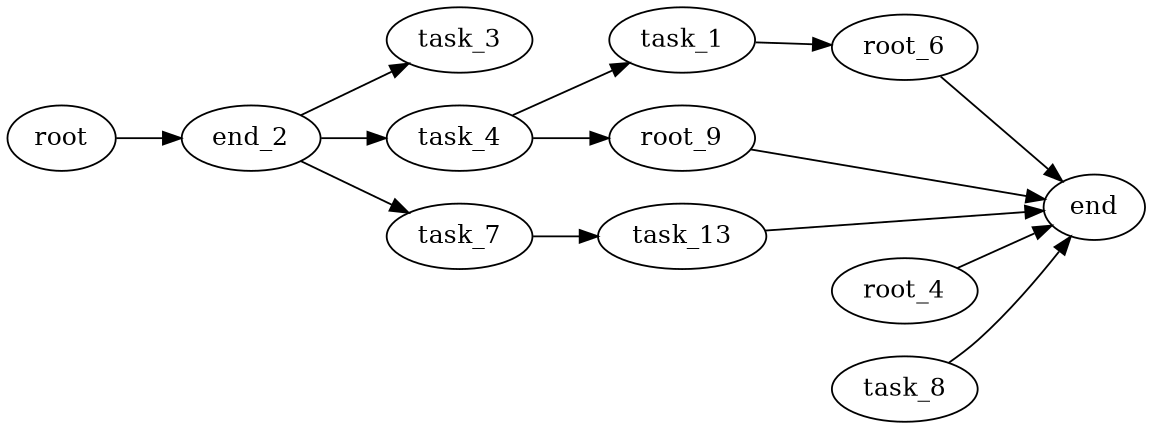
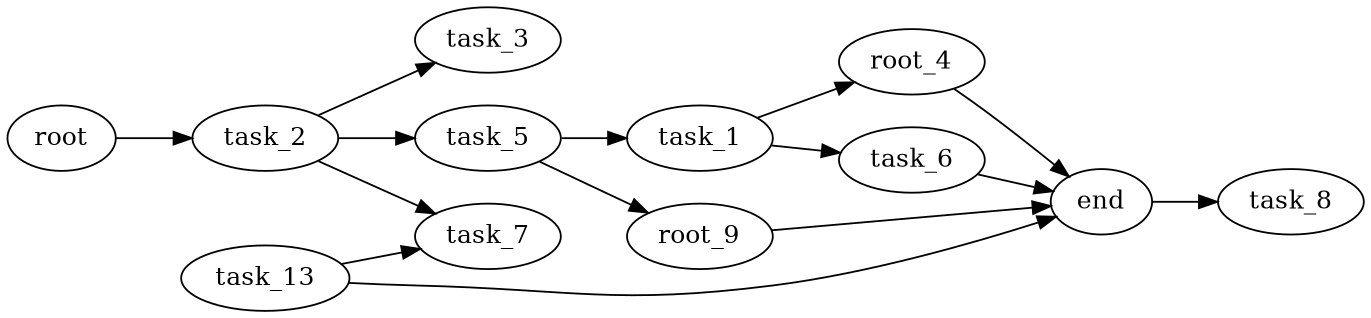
(905, 47) -> (912, 160)
none -> (797, 103)
(251, 138) -> (265, 138)
(460, 138) -> (488, 138)
(556, 236) -> (372, 258)
(1008, 311) -> (1176, 202)
